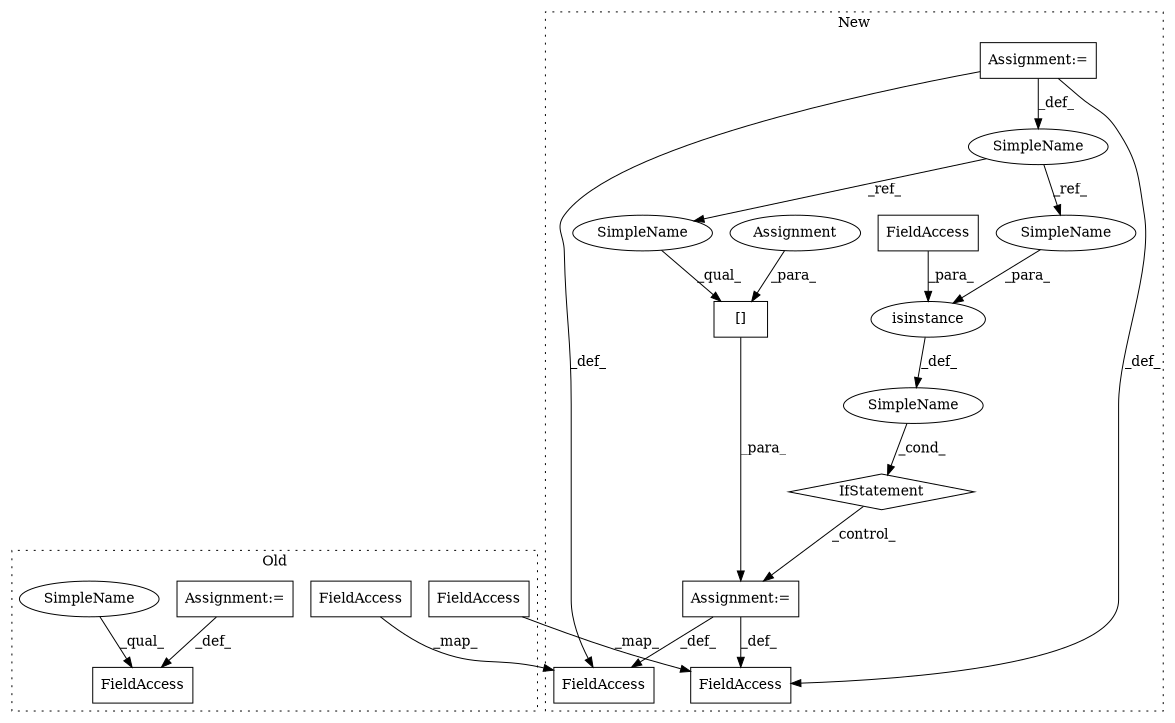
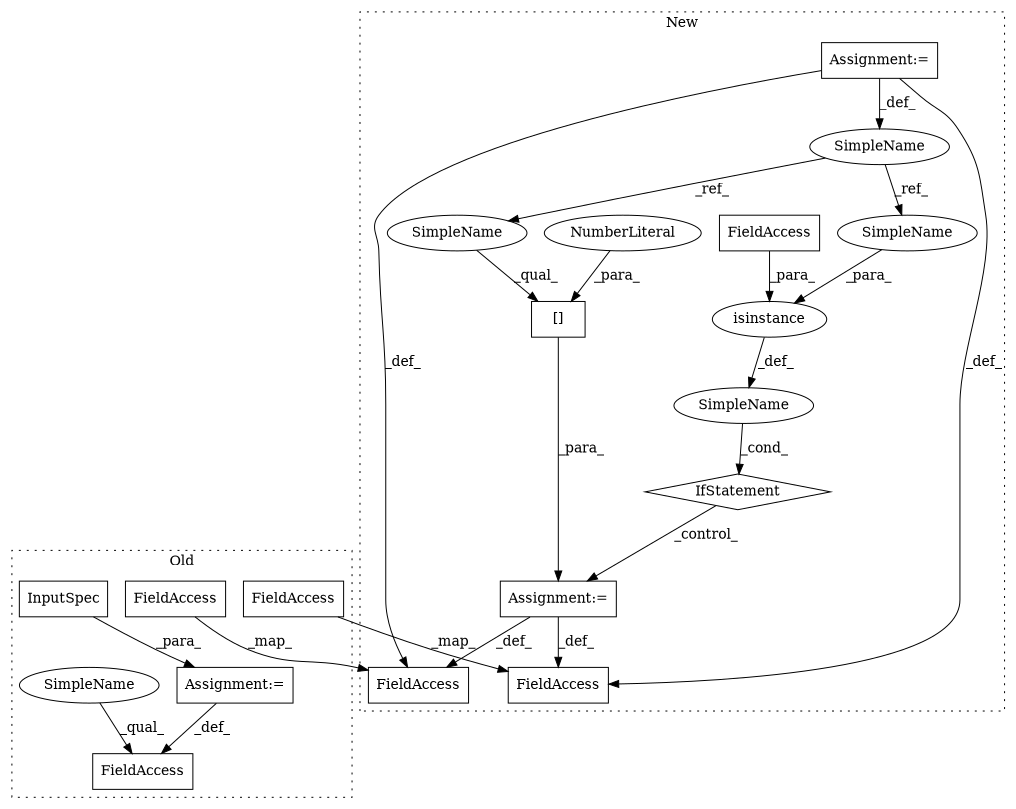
(795, 233) -> (623, 233)
none -> (63, 599)
